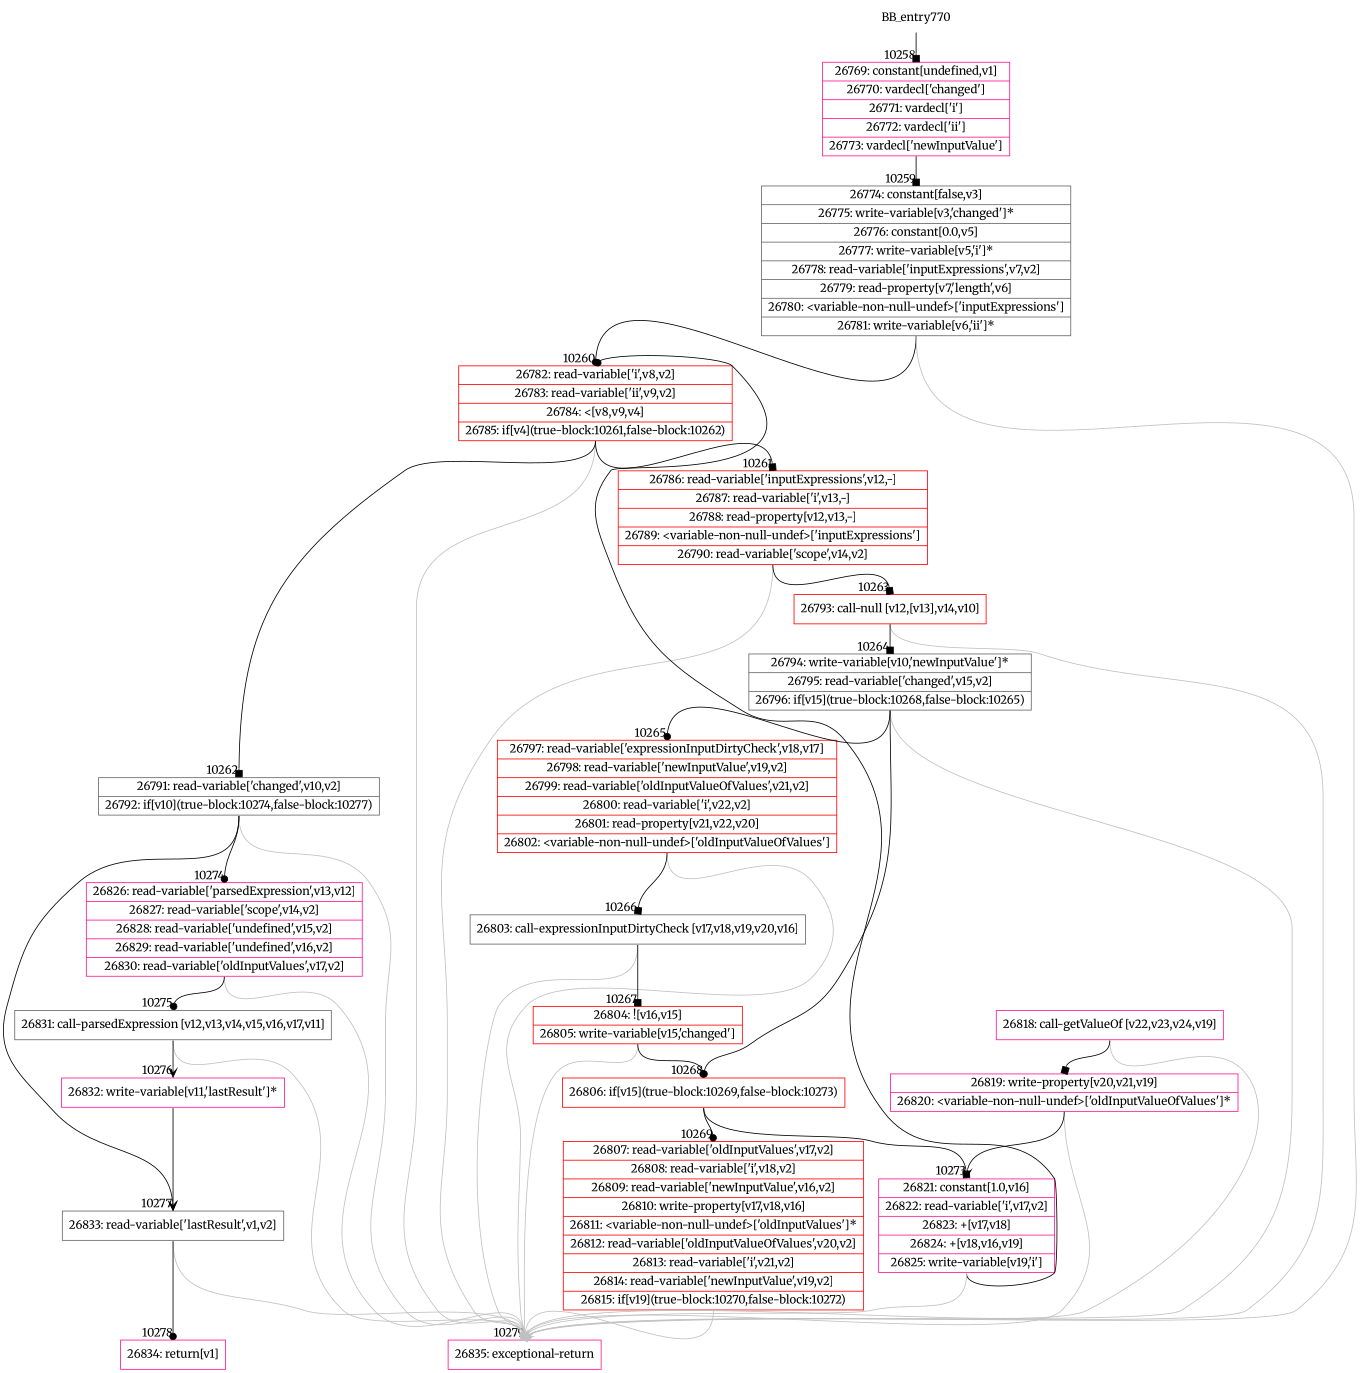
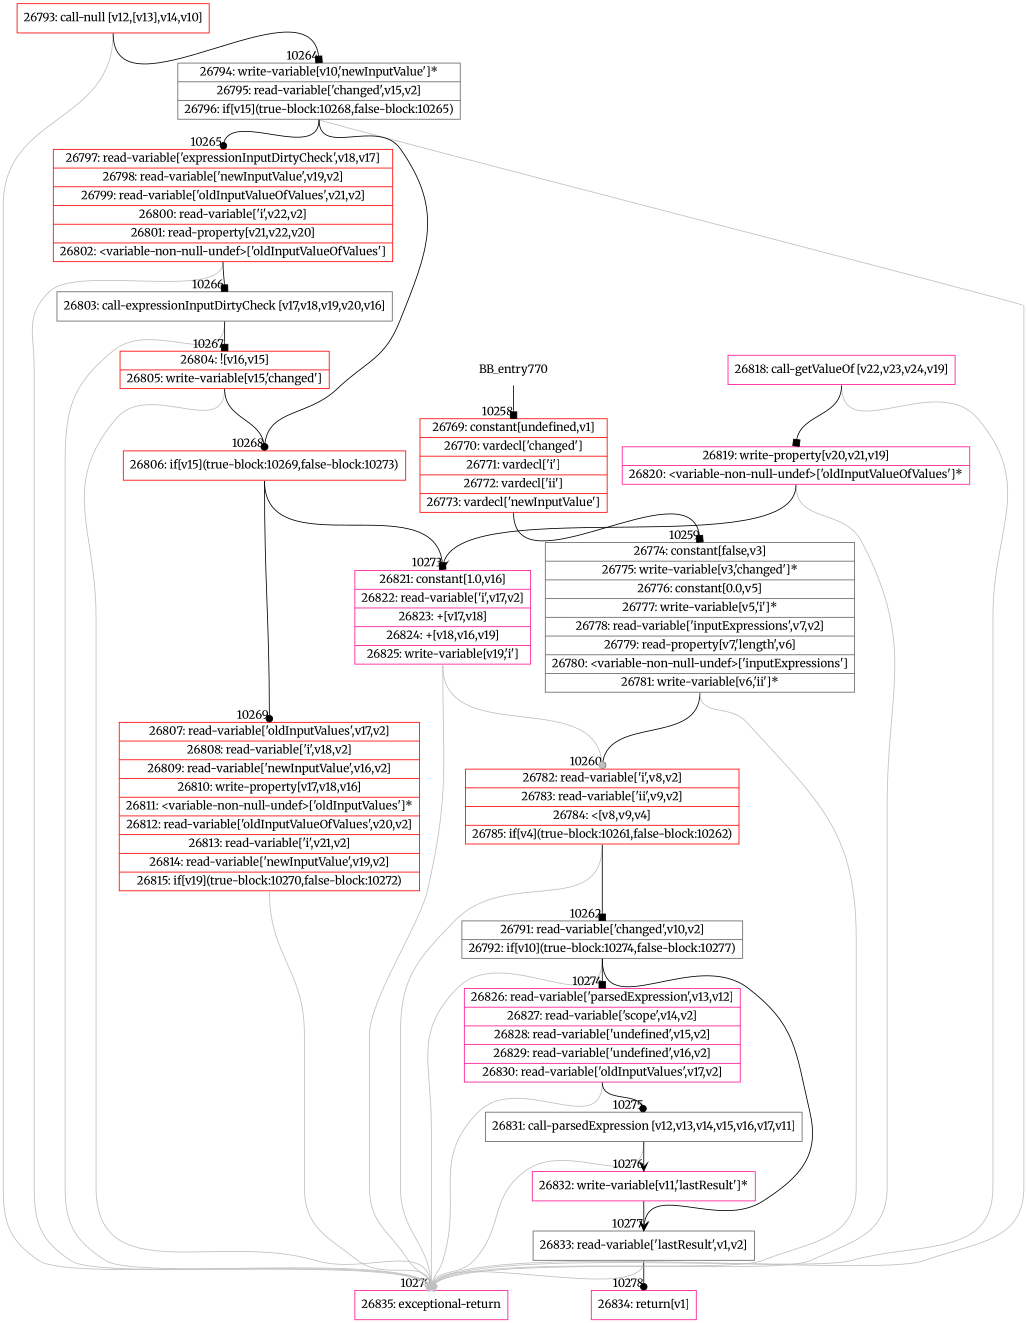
(916, 109) -> (514, 466)
(773, 518) -> none
(839, 735) -> (519, 716)
(232, 849) -> (602, 969)
